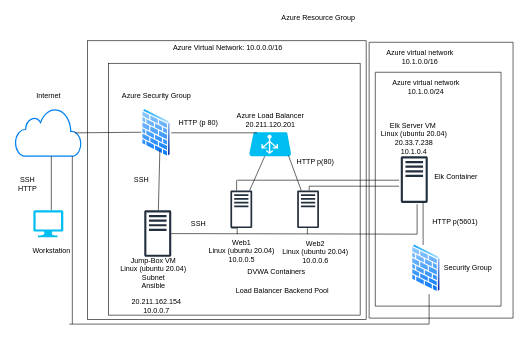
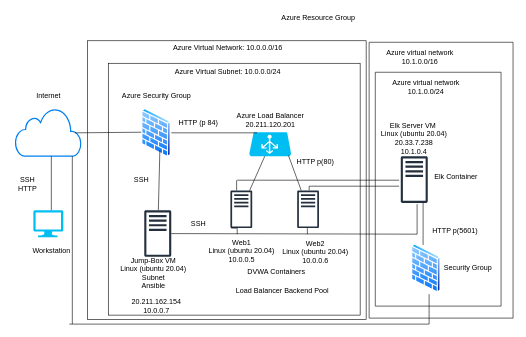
none -> (228, 72)
(199, 123) -> (199, 123)
(455, 222) -> (455, 231)
